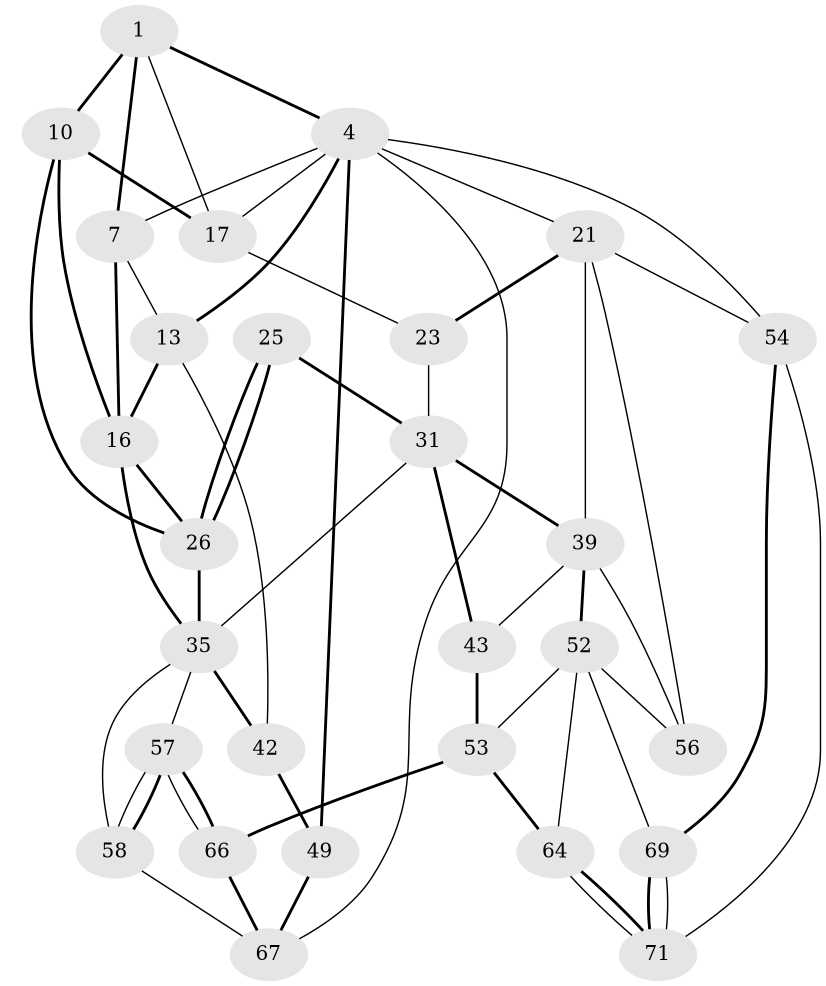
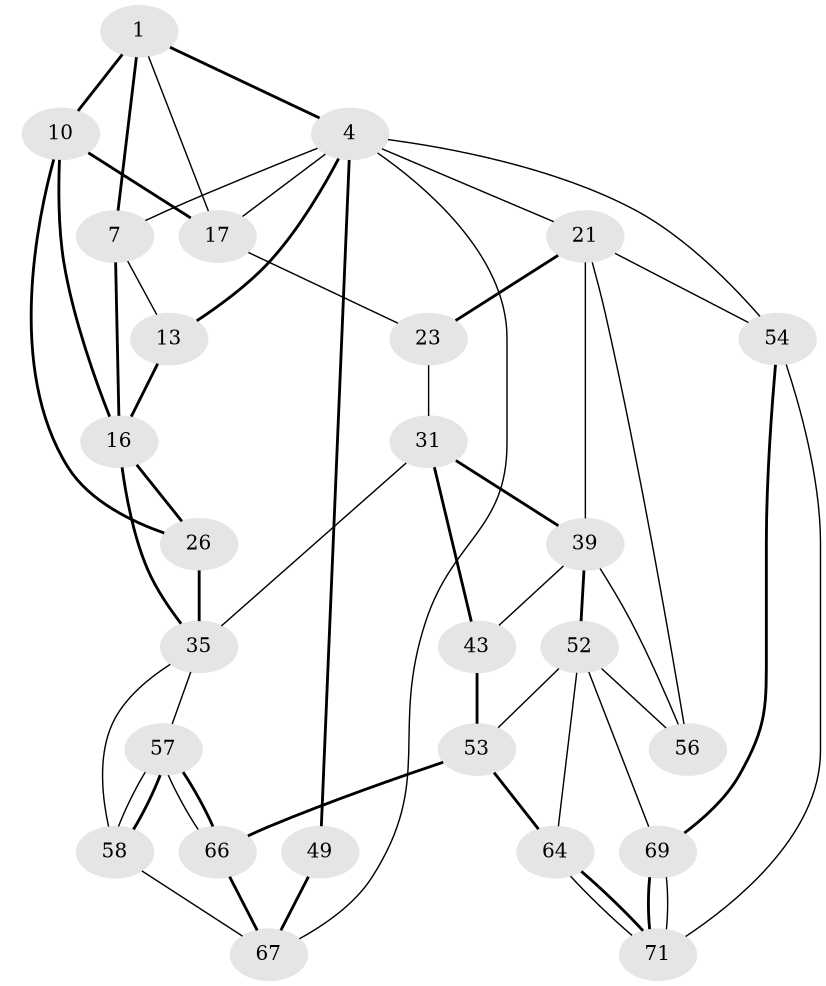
(272, 339) -> none
(266, 750) -> none
